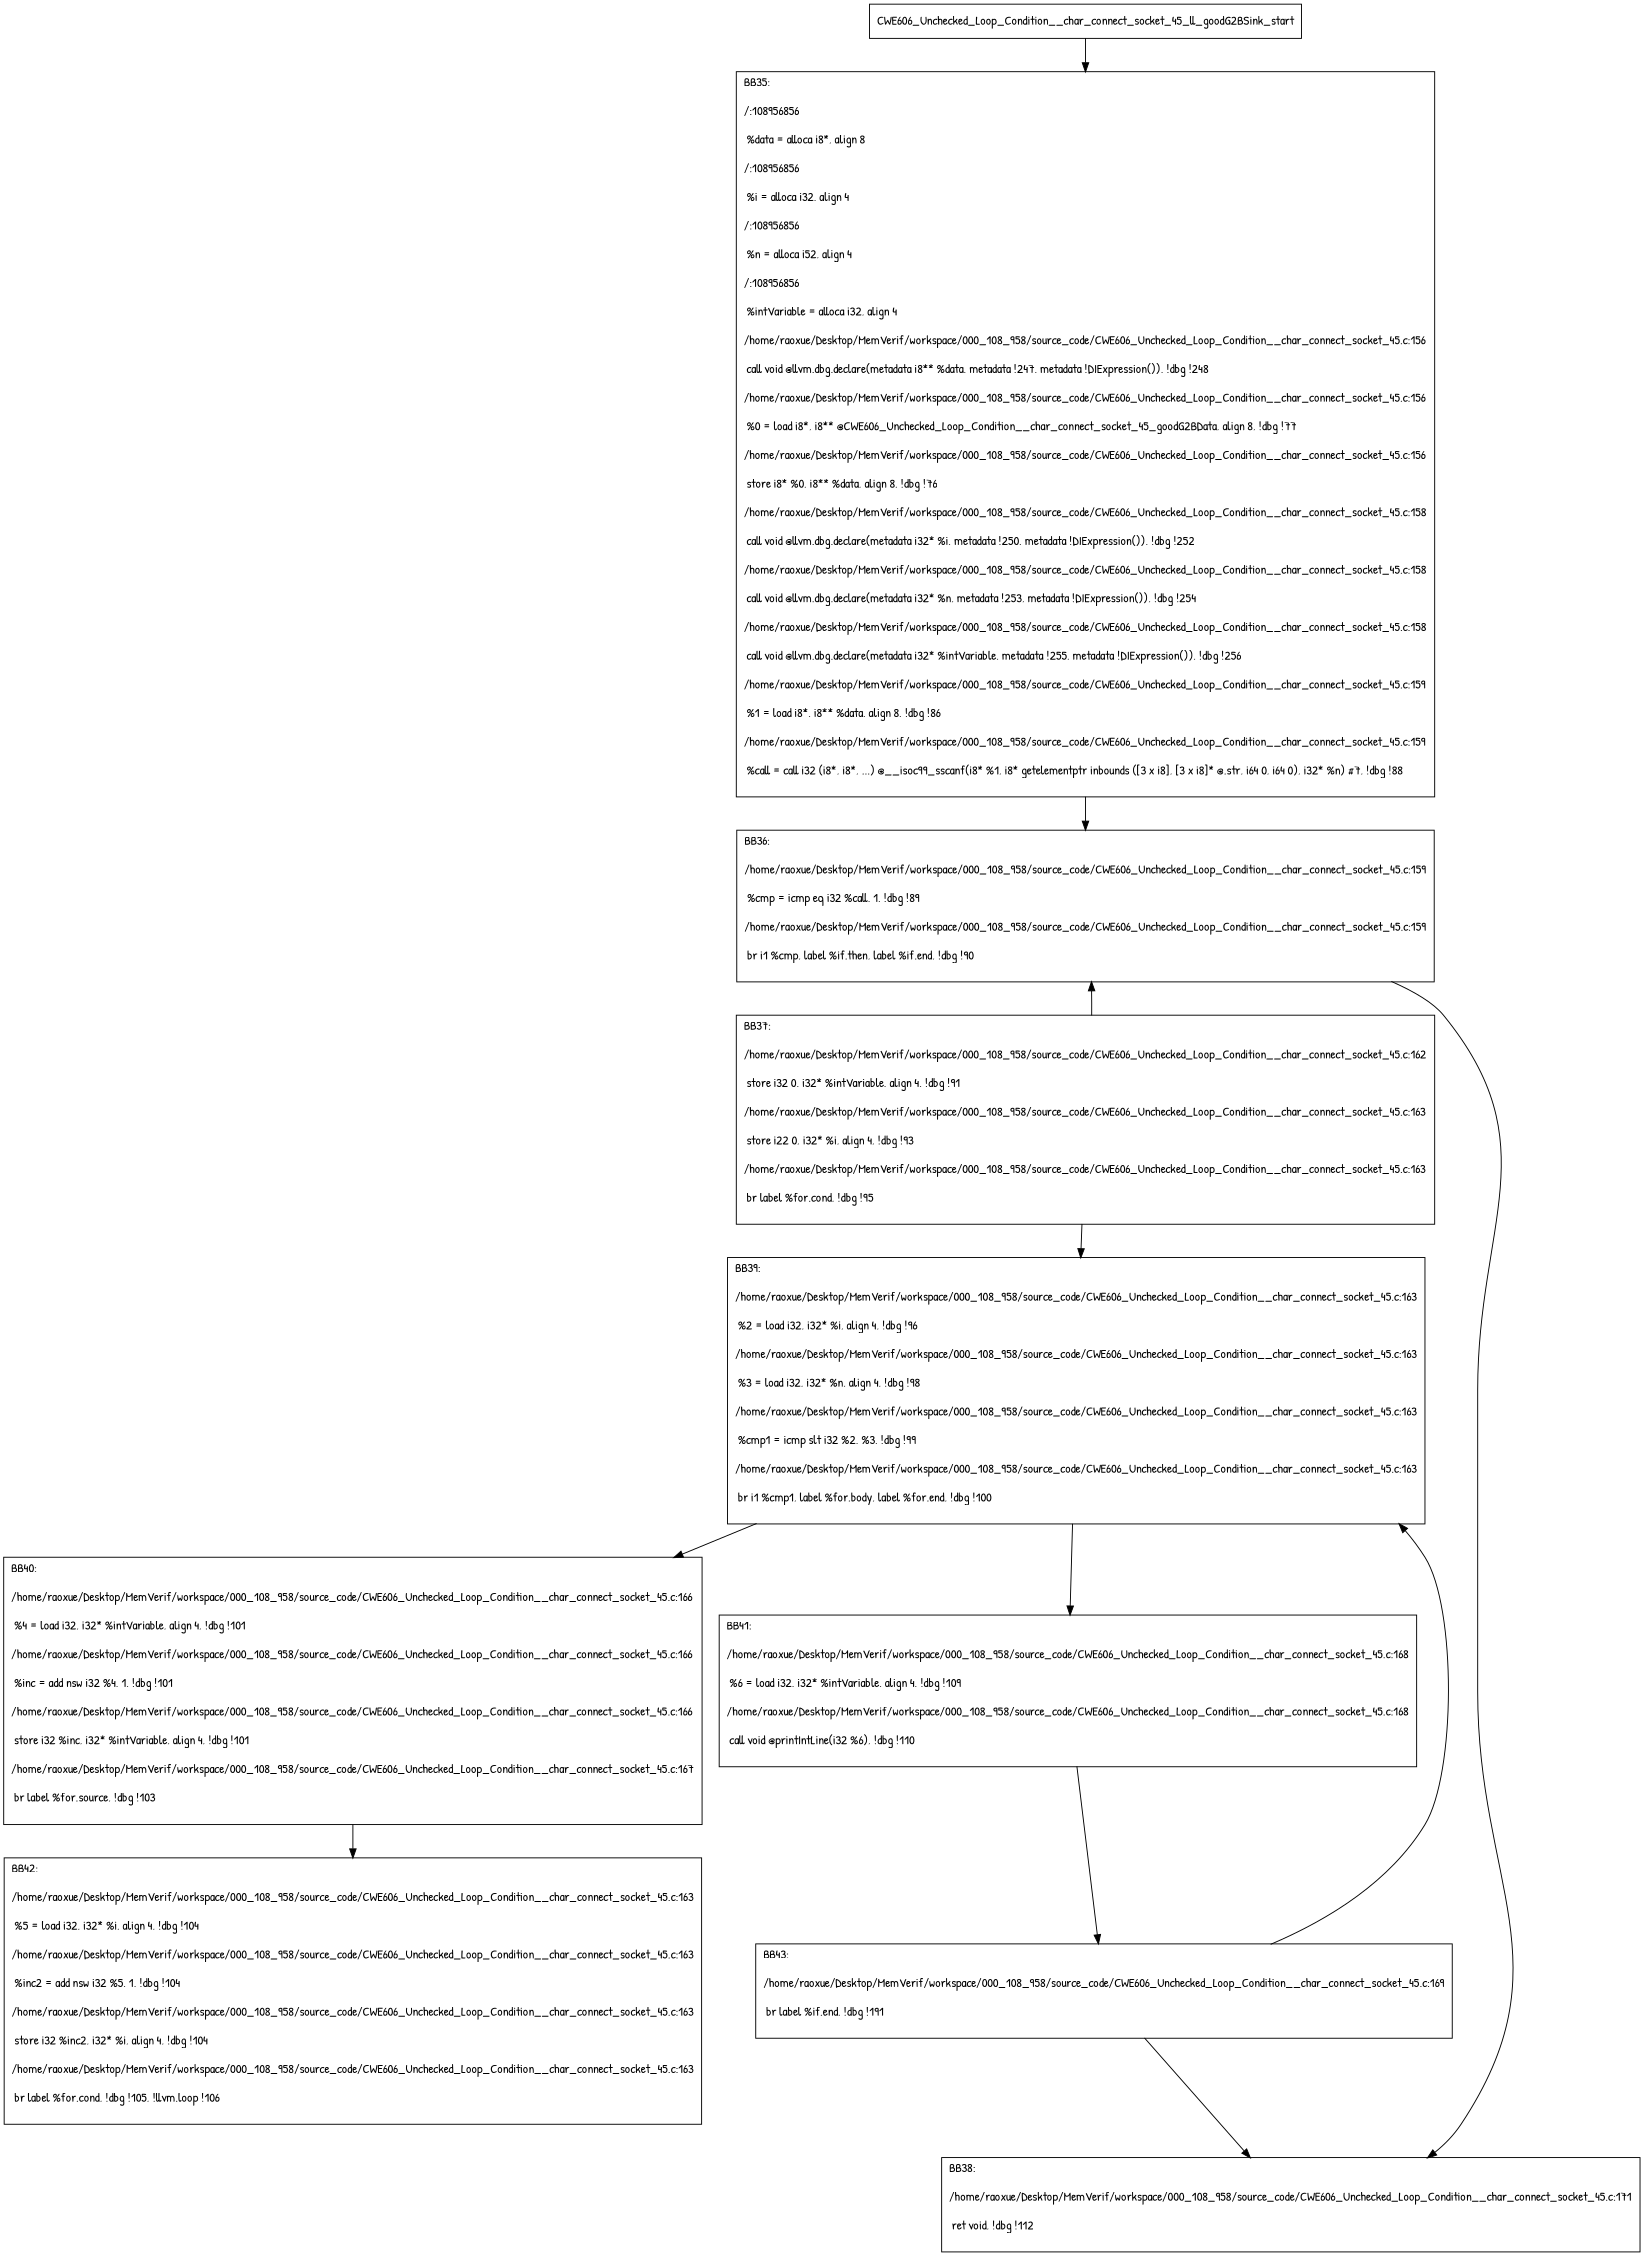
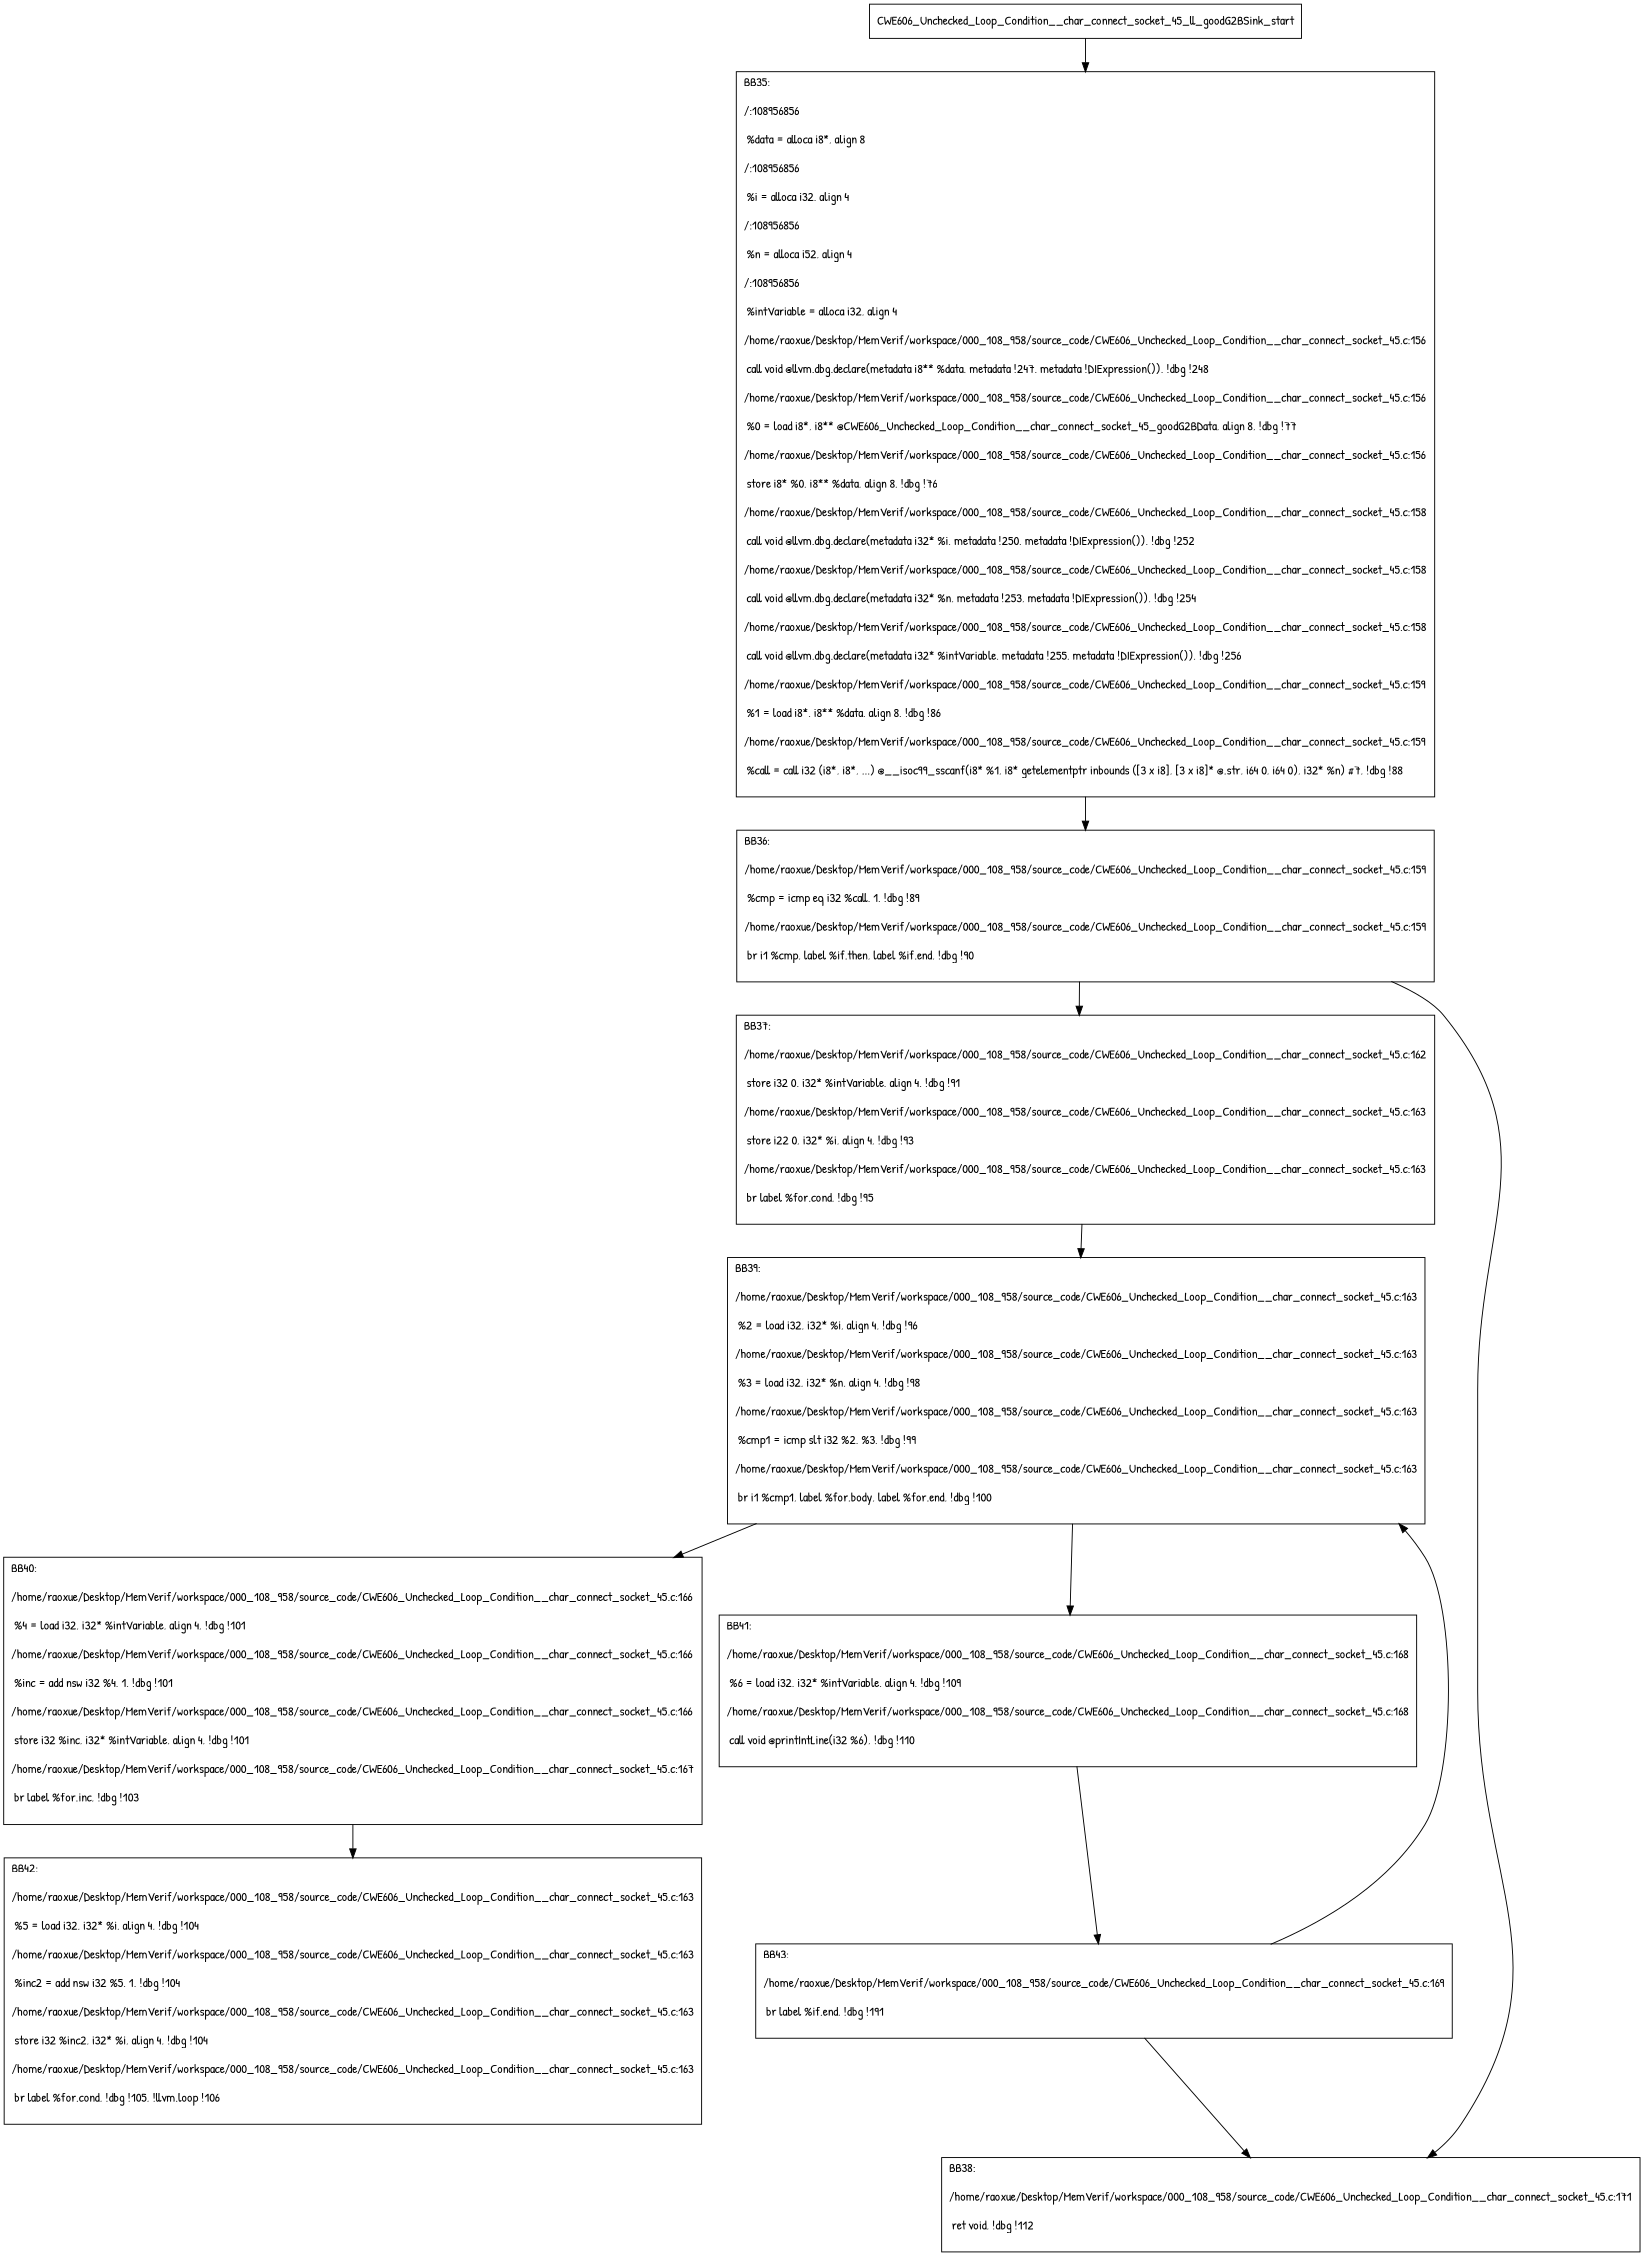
(1092, 1003) -> (1079, 994)
(84, 1798) -> (75, 1798)
